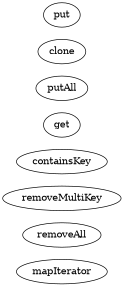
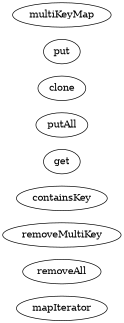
none -> (62, 15)
